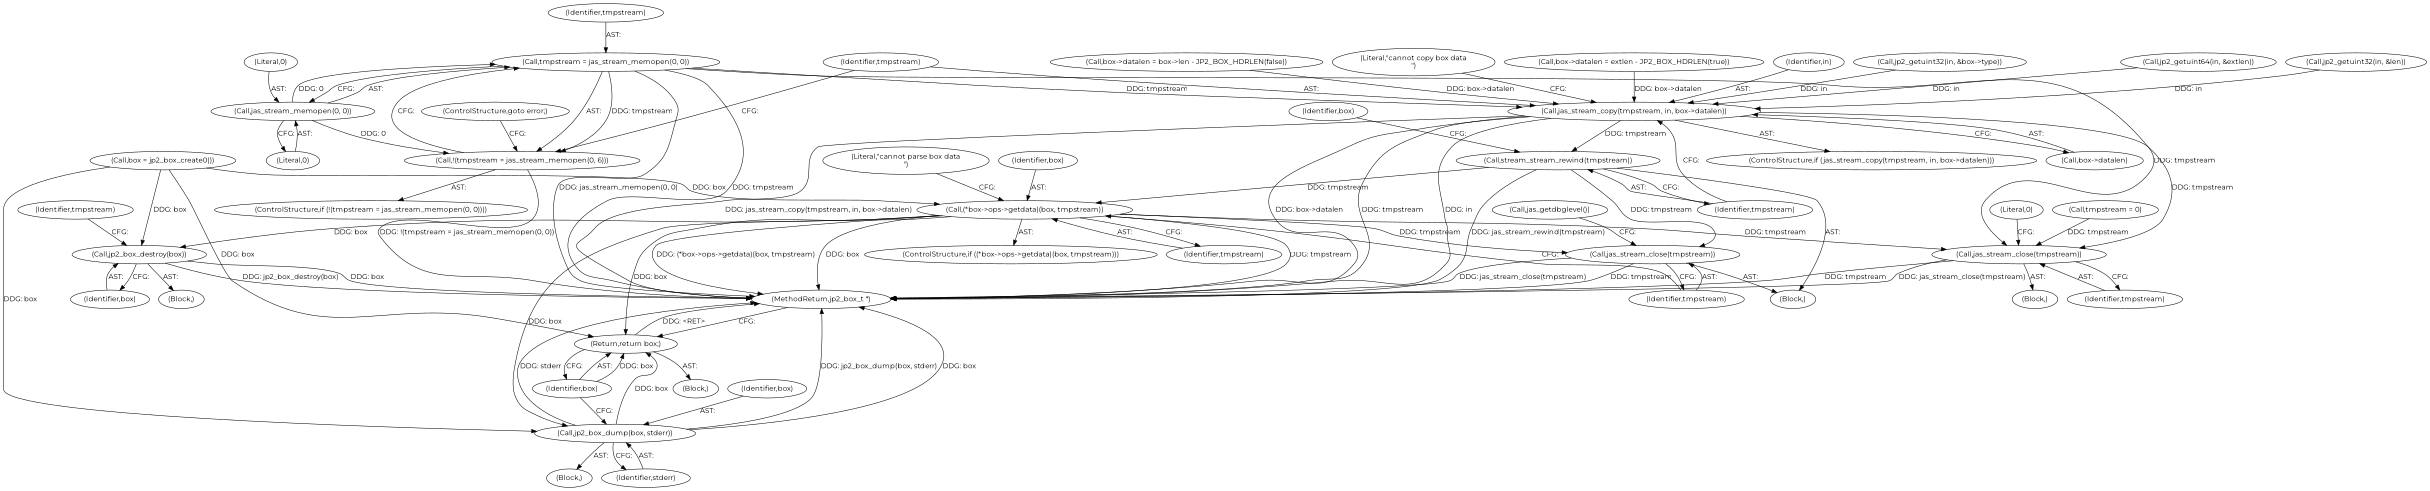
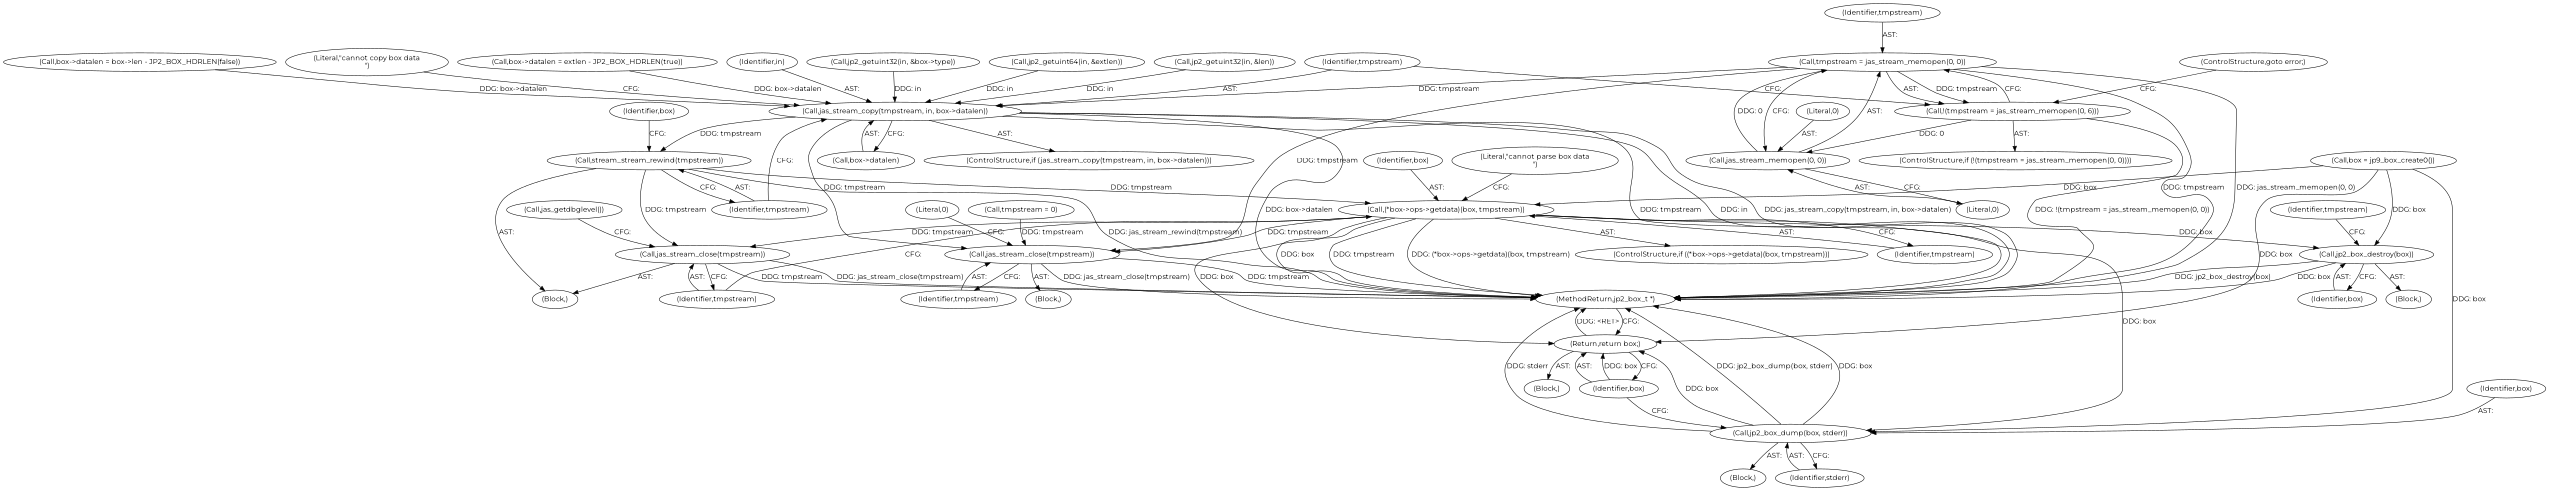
(377, 141) -> (1892, 136)
(163, 161) -> (2384, 161)
